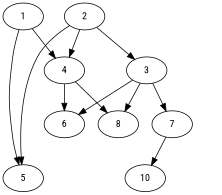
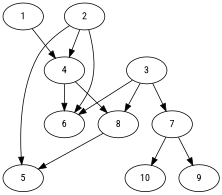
(113, 41) -> (94, 69)
(9, 94) -> (74, 149)
none -> (199, 178)
